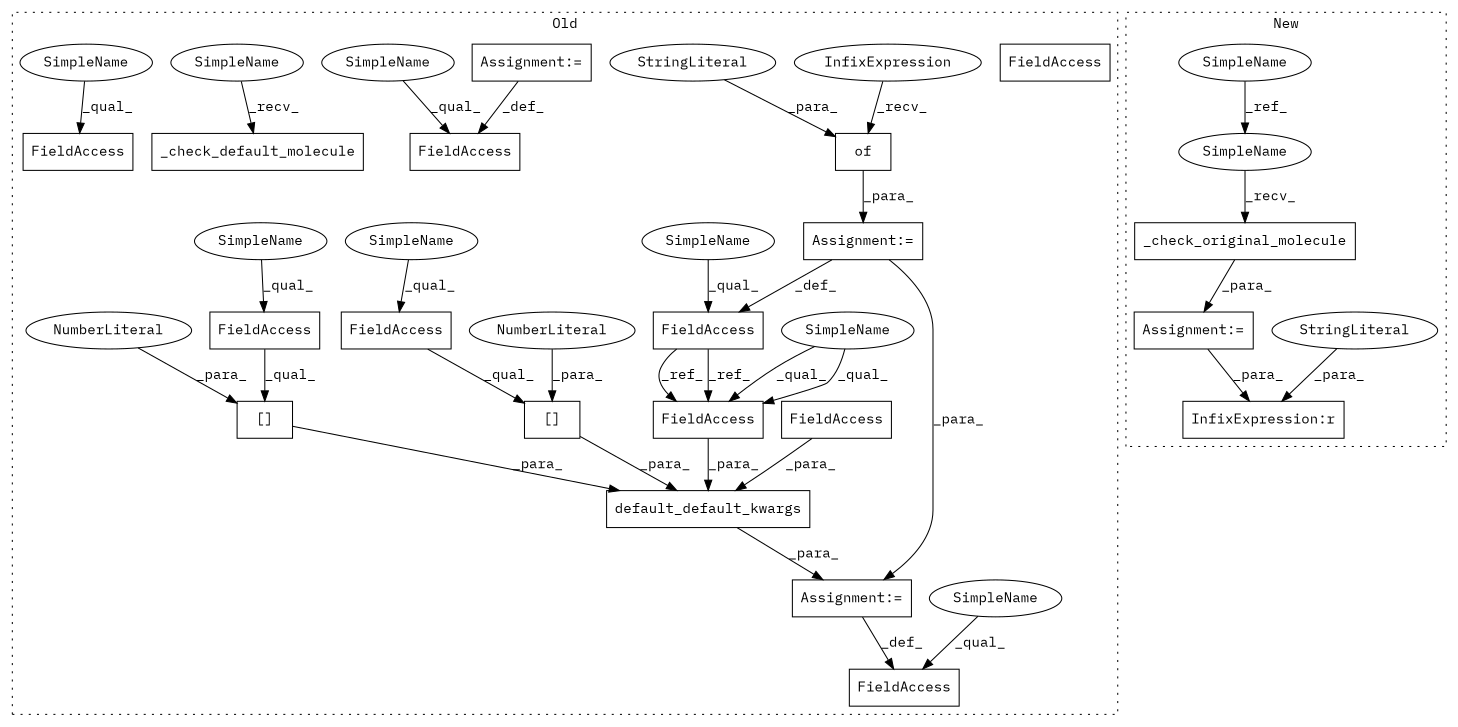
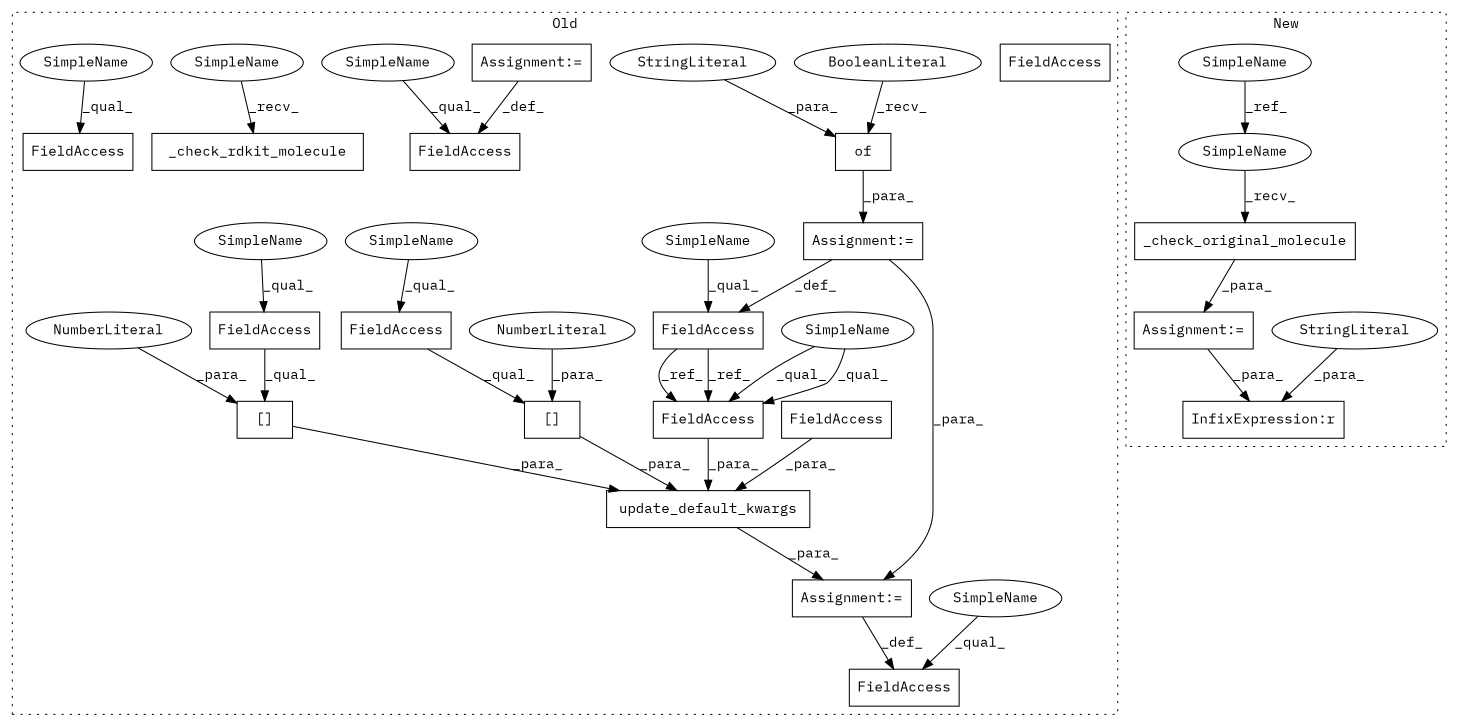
(888, 63) -> (888, 63)
(258, 152) -> (258, 152)
(708, 509) -> (708, 509)
